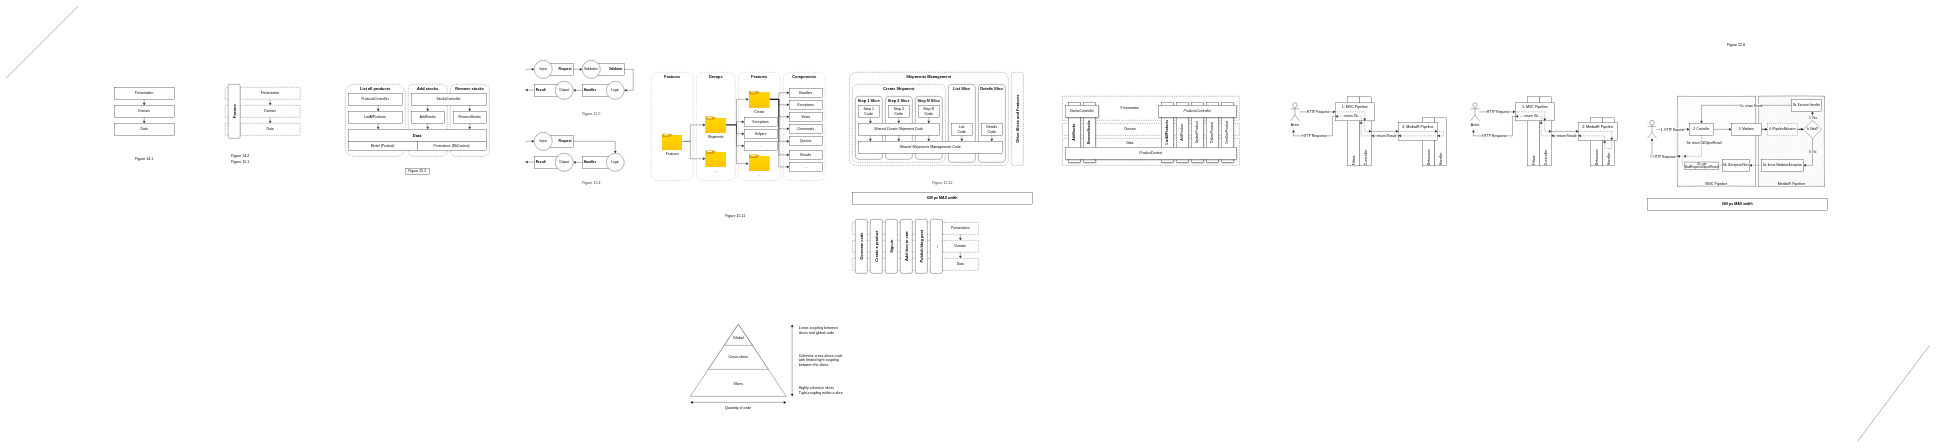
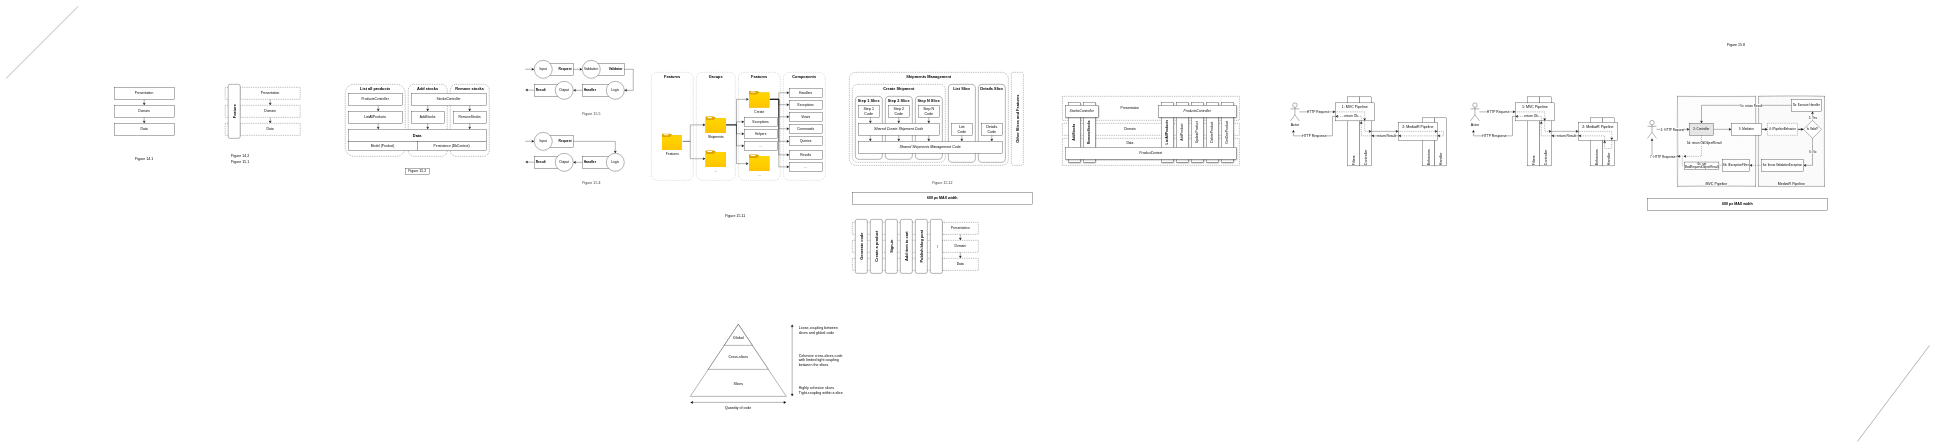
(1701, 129) -> (1701, 129)
